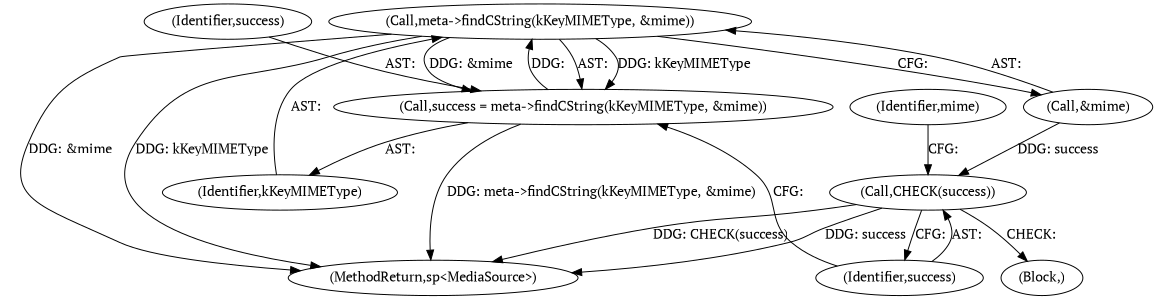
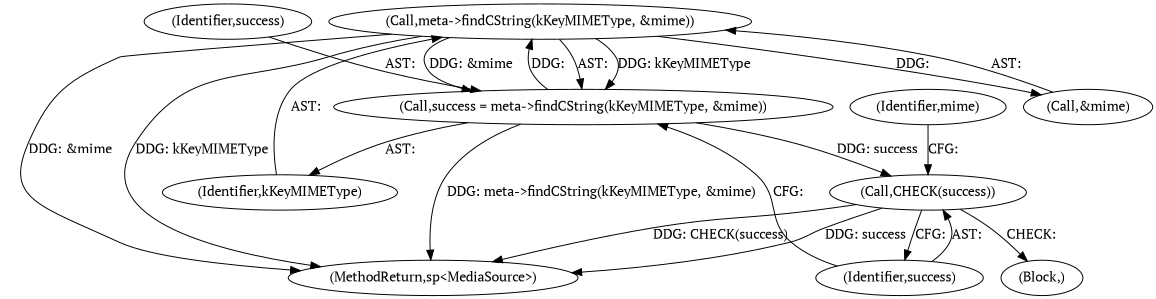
(915, 64) -> (915, 64)
(1013, 147) -> (790, 142)
